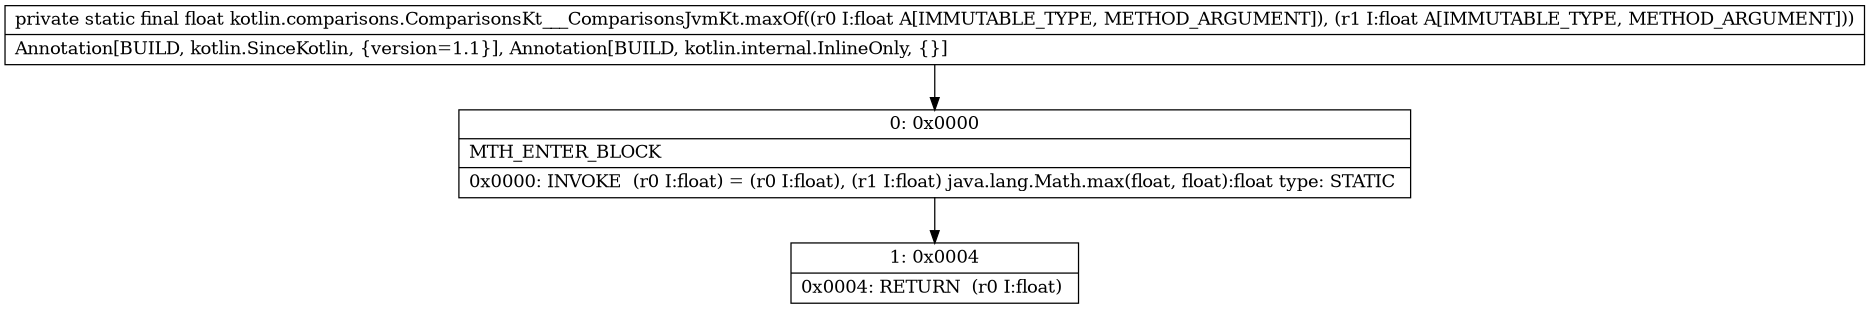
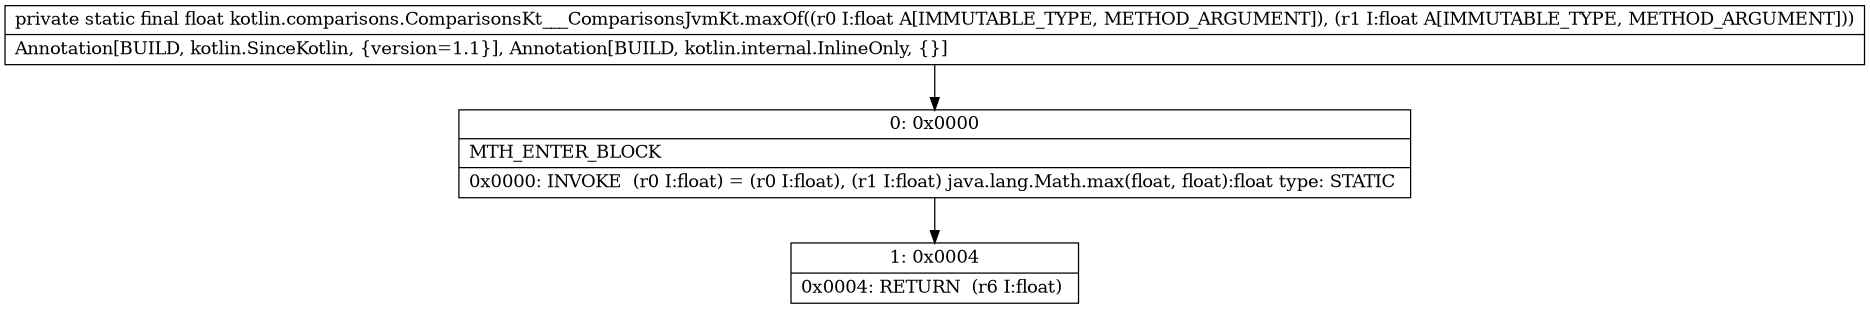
(935, 288) -> (935, 288)
